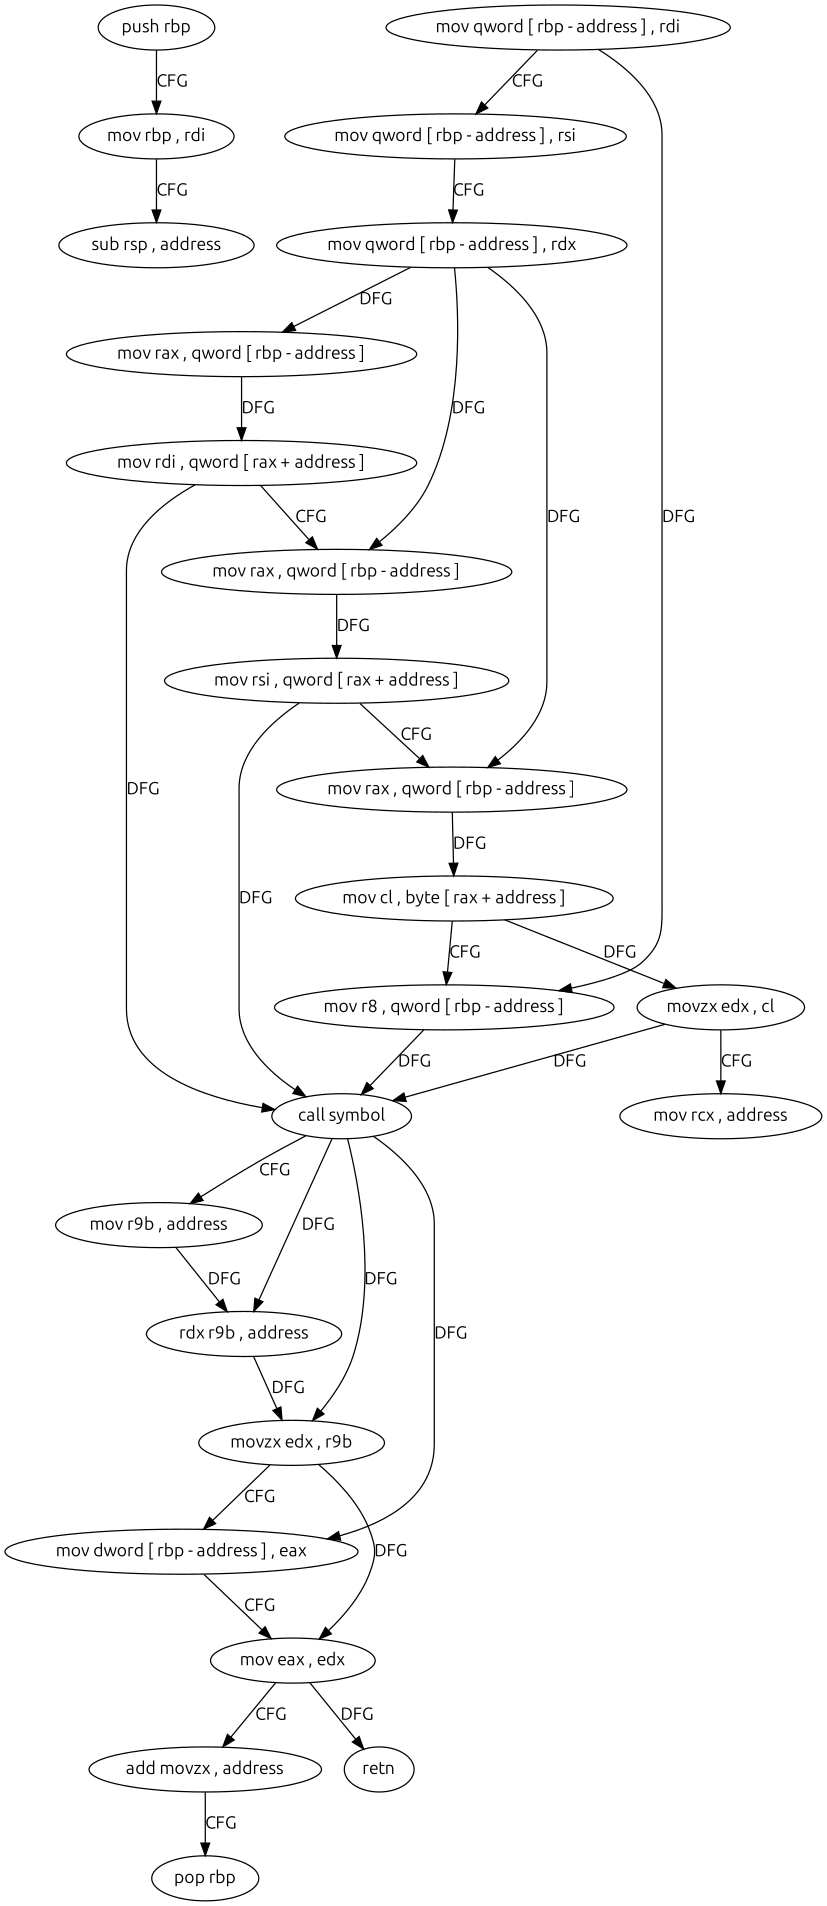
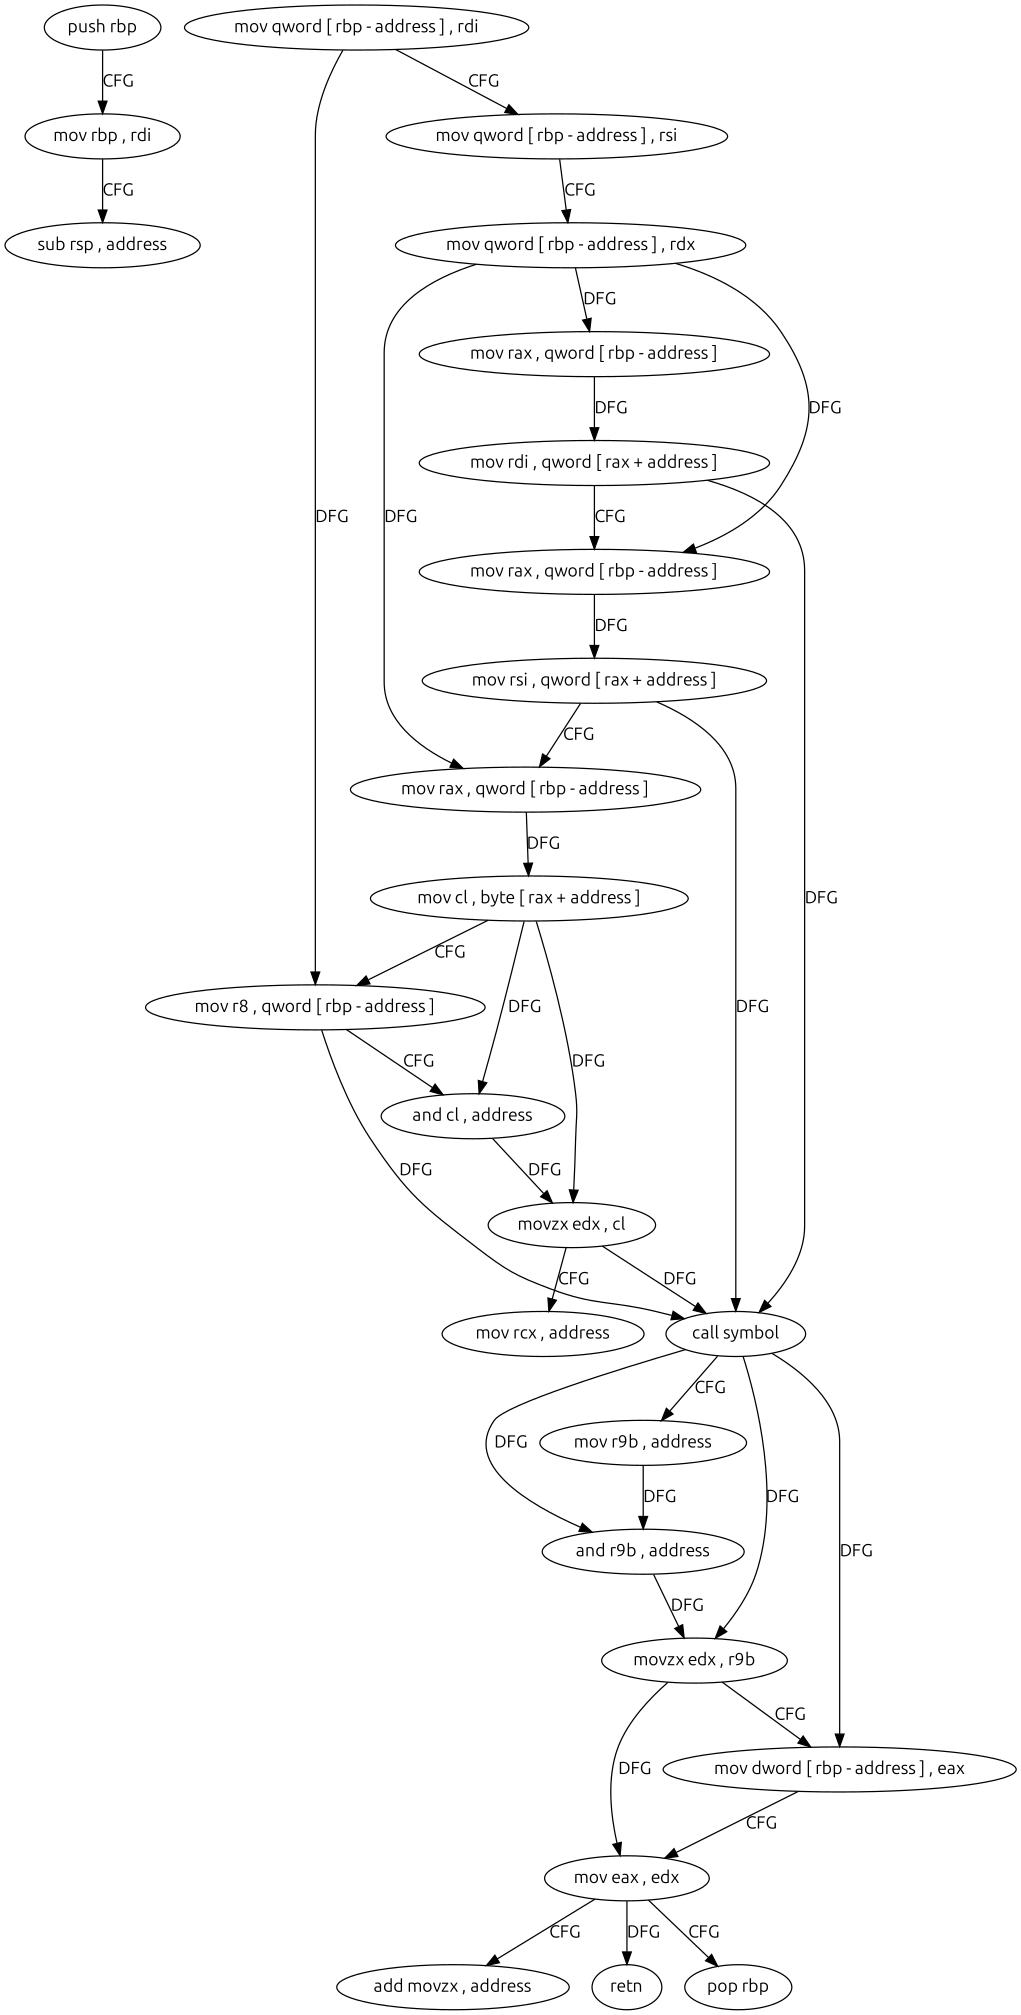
none -> (473, 1116)
(244, 1334) -> (643, 1552)
(205, 1818) -> (678, 1929)
